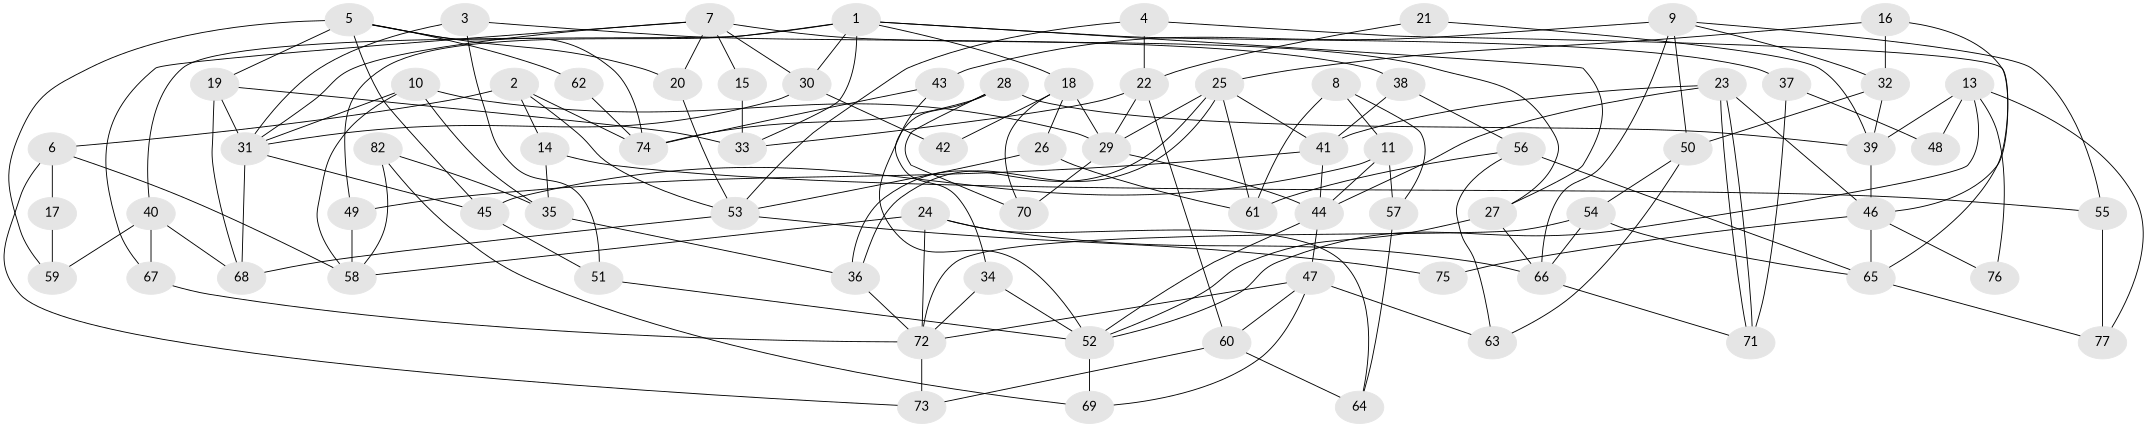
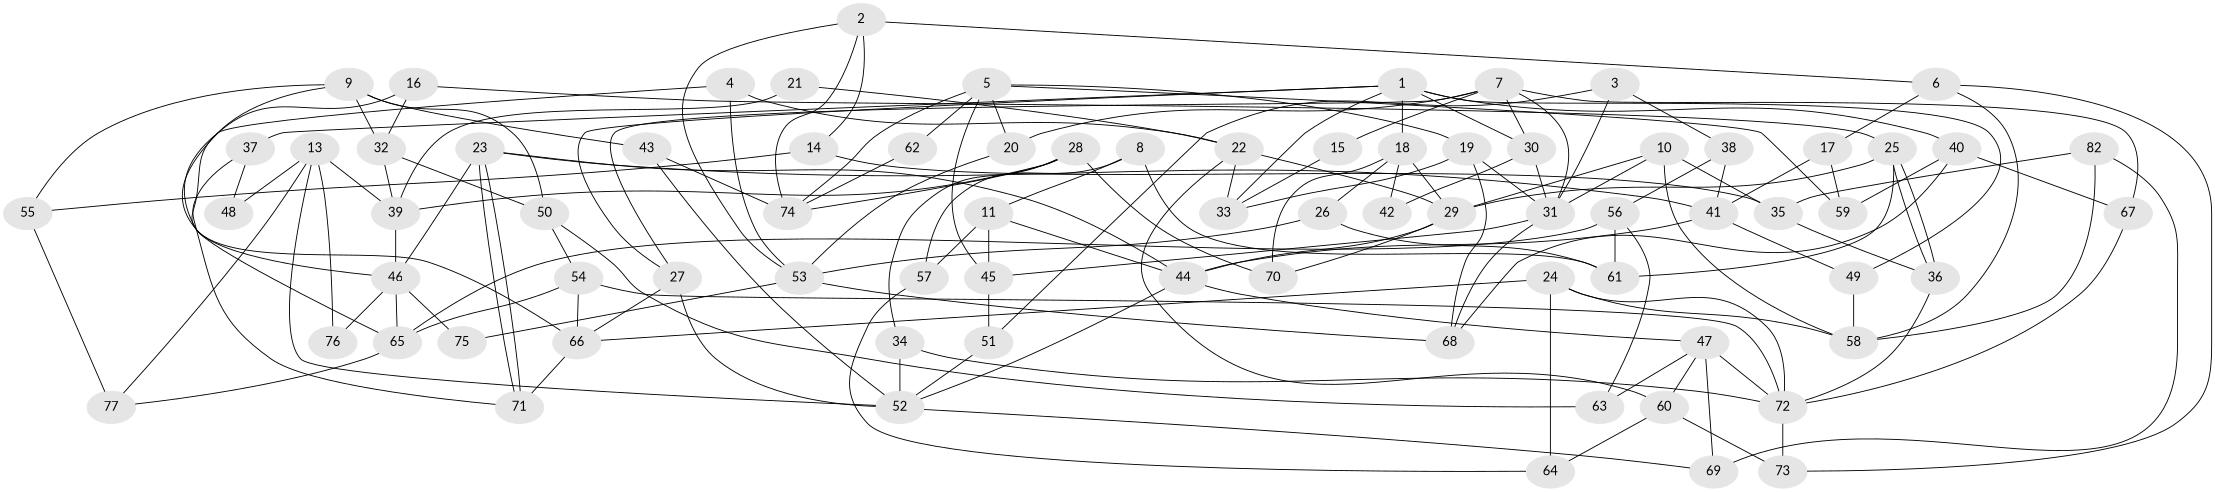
(1272, 117) -> (1780, 176)
